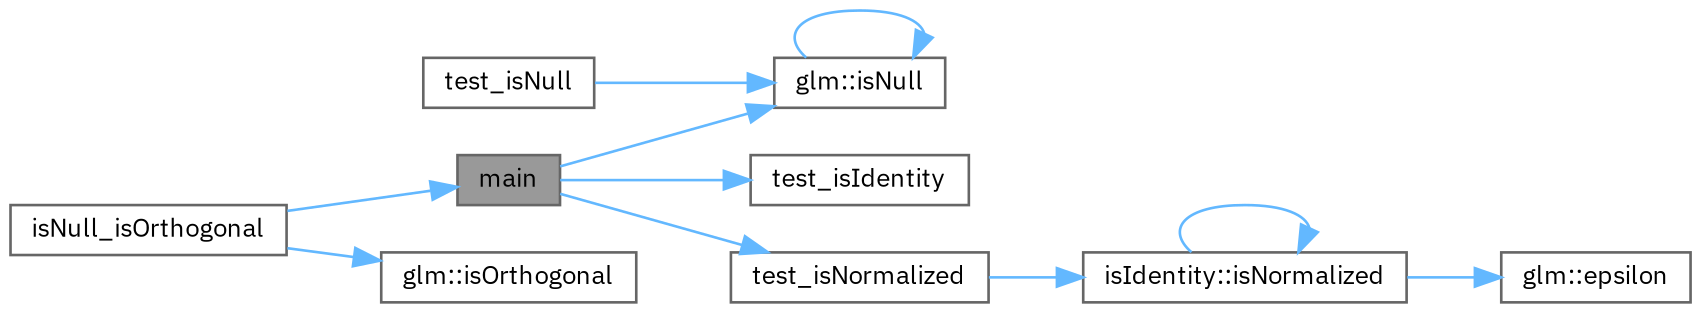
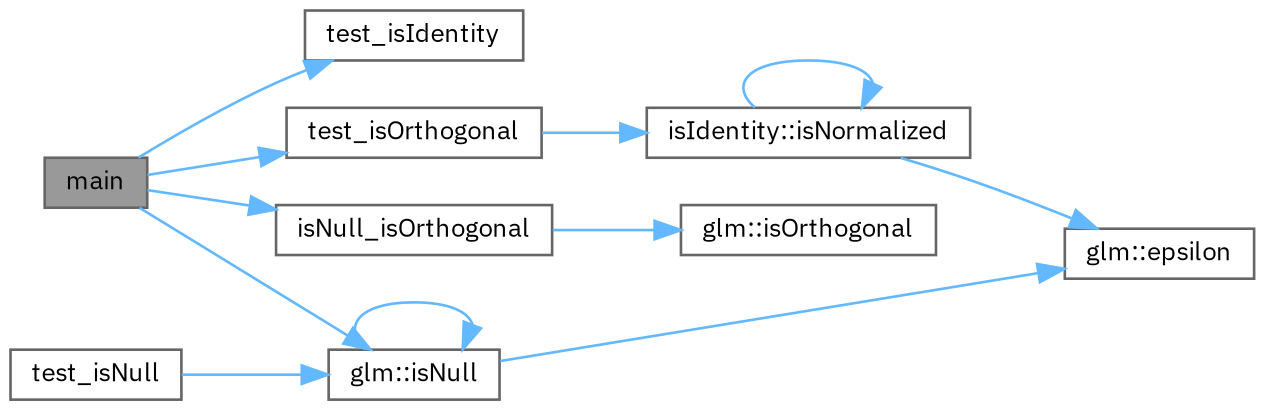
(359, 201) -> (198, 198)
(860, 277) -> (414, 133)
none -> (769, 317)
